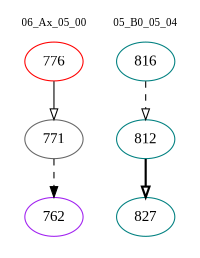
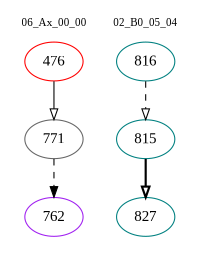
(54, 23) -> (54, 23)
(146, 23) -> (146, 23)
(54, 62) -> (54, 62)
(146, 139) -> (146, 139)
